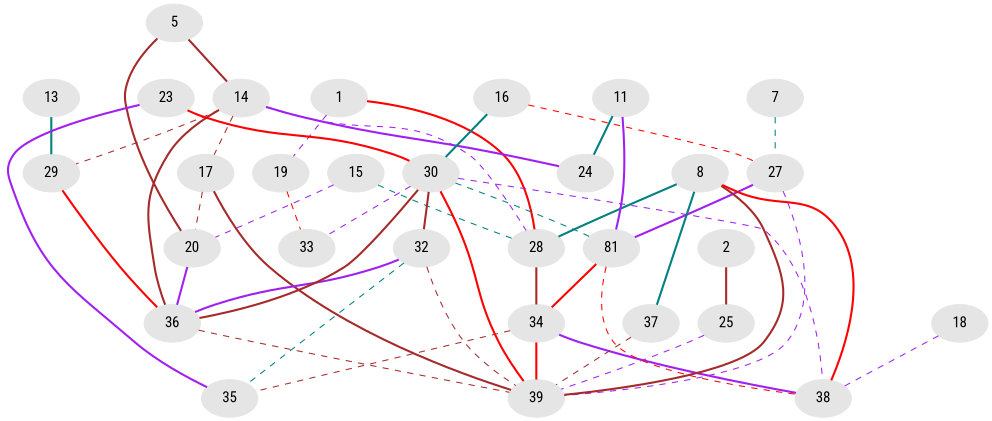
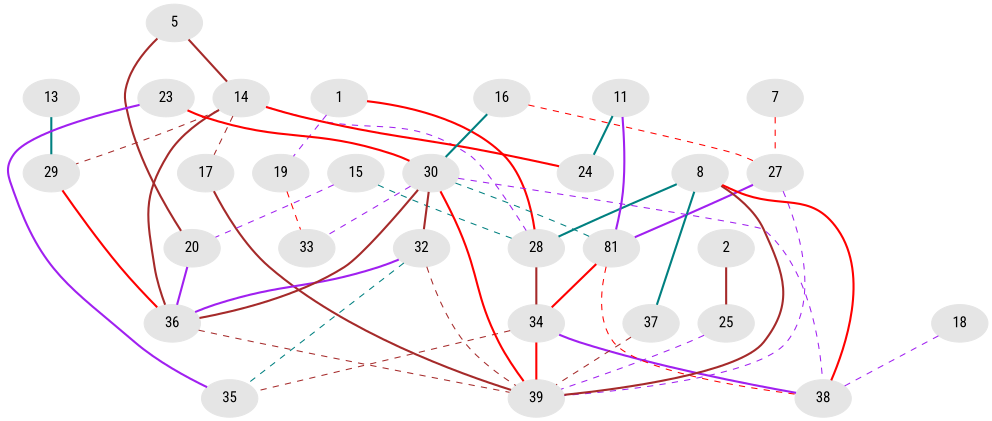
(775, 136) -> (775, 136)
(412, 138) -> (412, 138)
(199, 211) -> none
